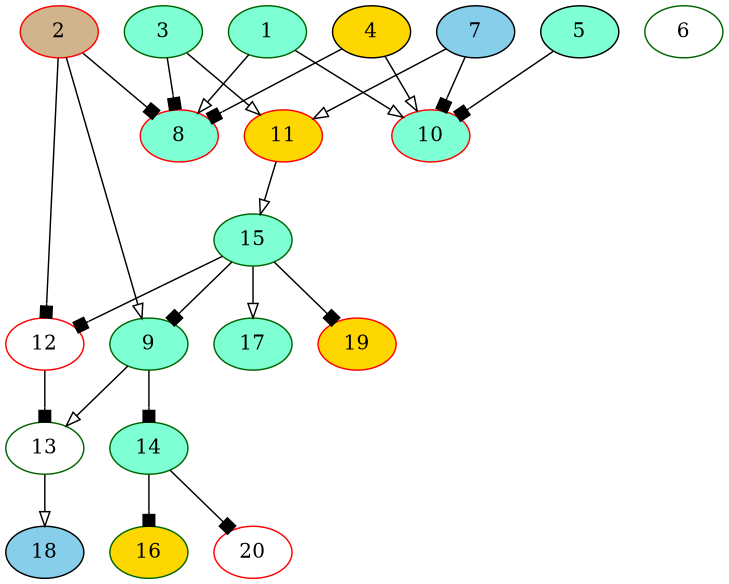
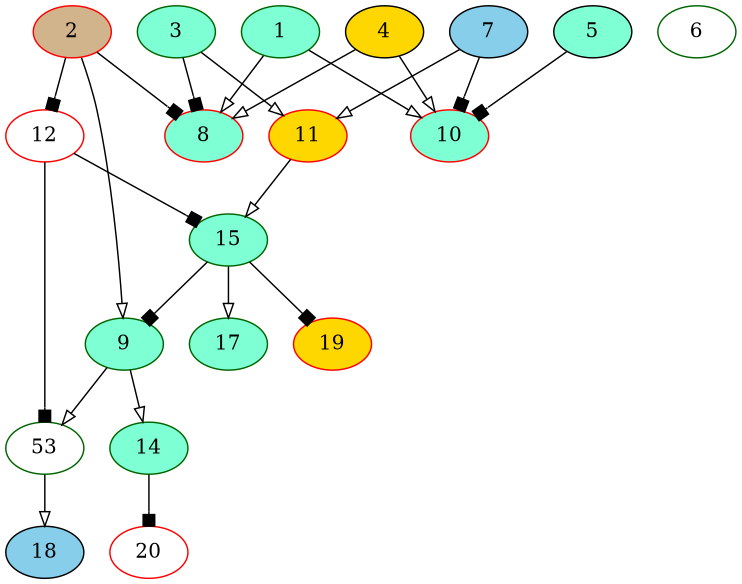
(282, 80) -> (301, 80)
(156, 289) -> (130, 184)
(149, 389) -> (135, 389)
(45, 448) -> (45, 448)
(149, 552) -> none
